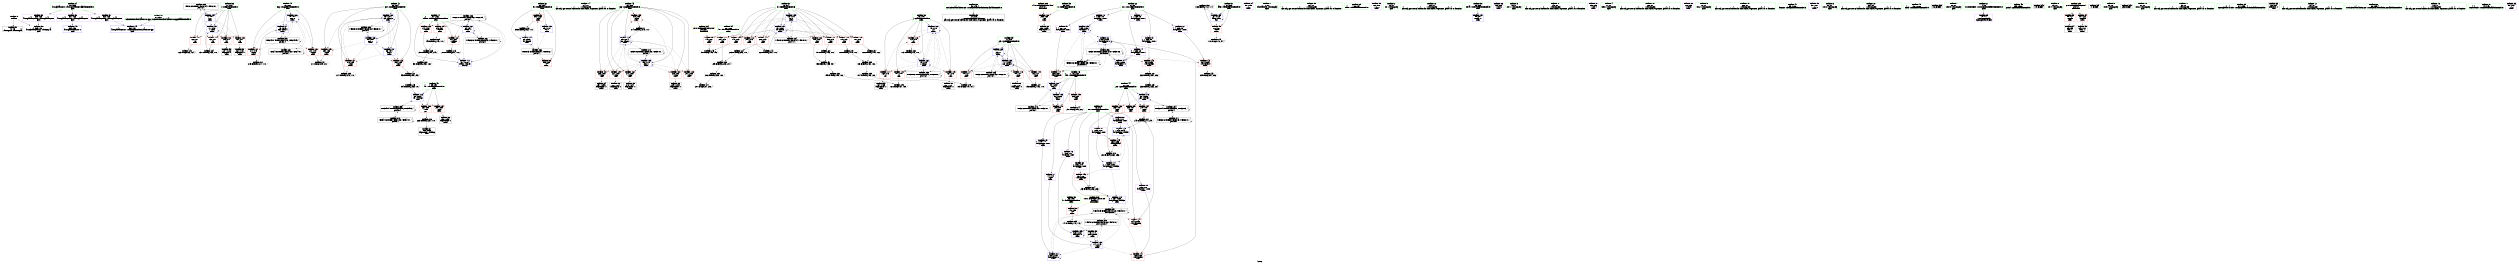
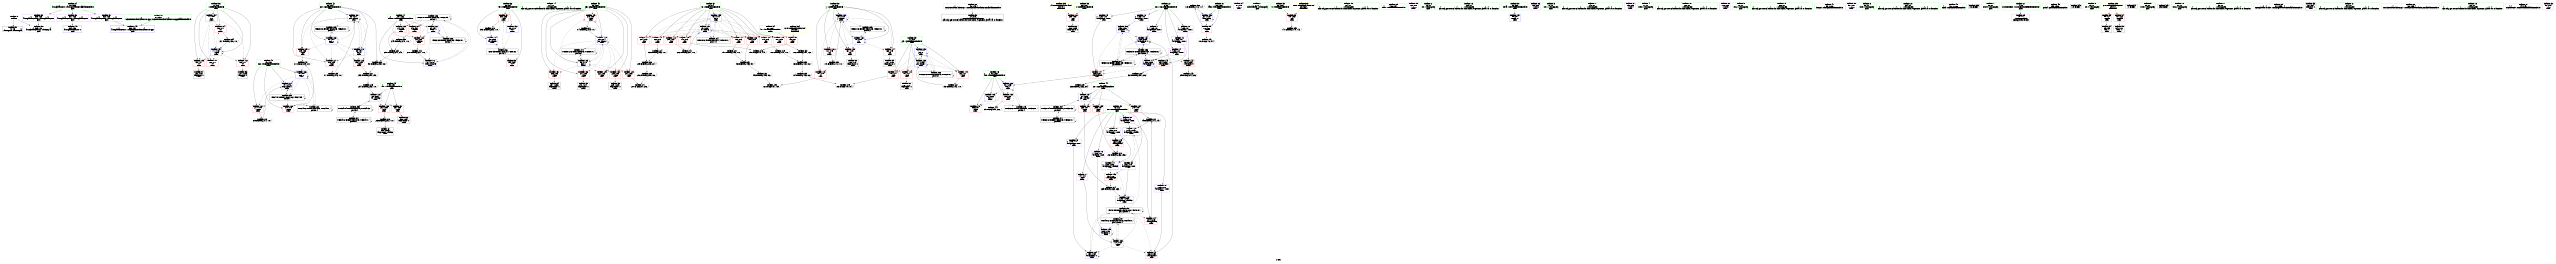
(201, 6) -> none
(1216, 20) -> (1207, 20)
(291, 31) -> (302, 68)
(410, 34) -> (374, 22)
(1124, 47) -> (1149, 34)
(187, 52) -> none
(934, 64) -> (829, 68)
(465, 66) -> (430, 66)
(885, 77) -> (890, 54)
(616, 86) -> none
(426, 111) -> (384, 111)
(1120, 122) -> (1127, 122)
(1092, 234) -> none
